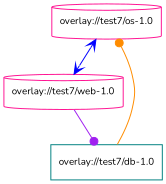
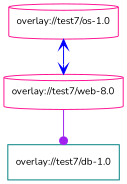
(64, 92) -> (64, 92)
(134, 96) -> none
